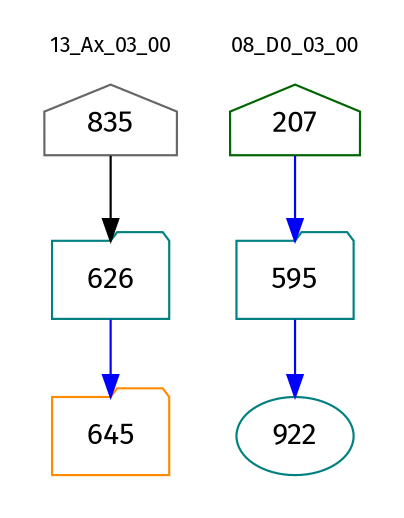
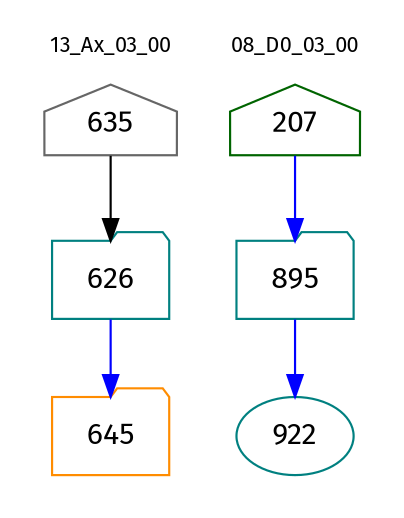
(111, 124) -> (111, 124)
(295, 280) -> (295, 280)
